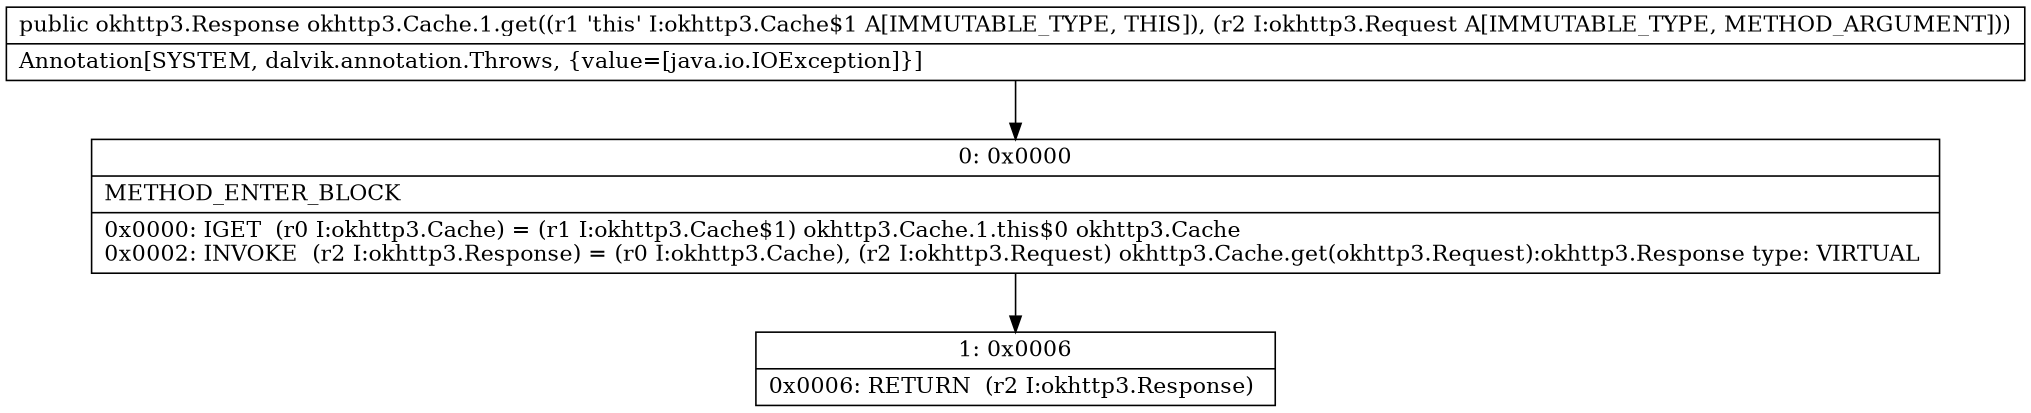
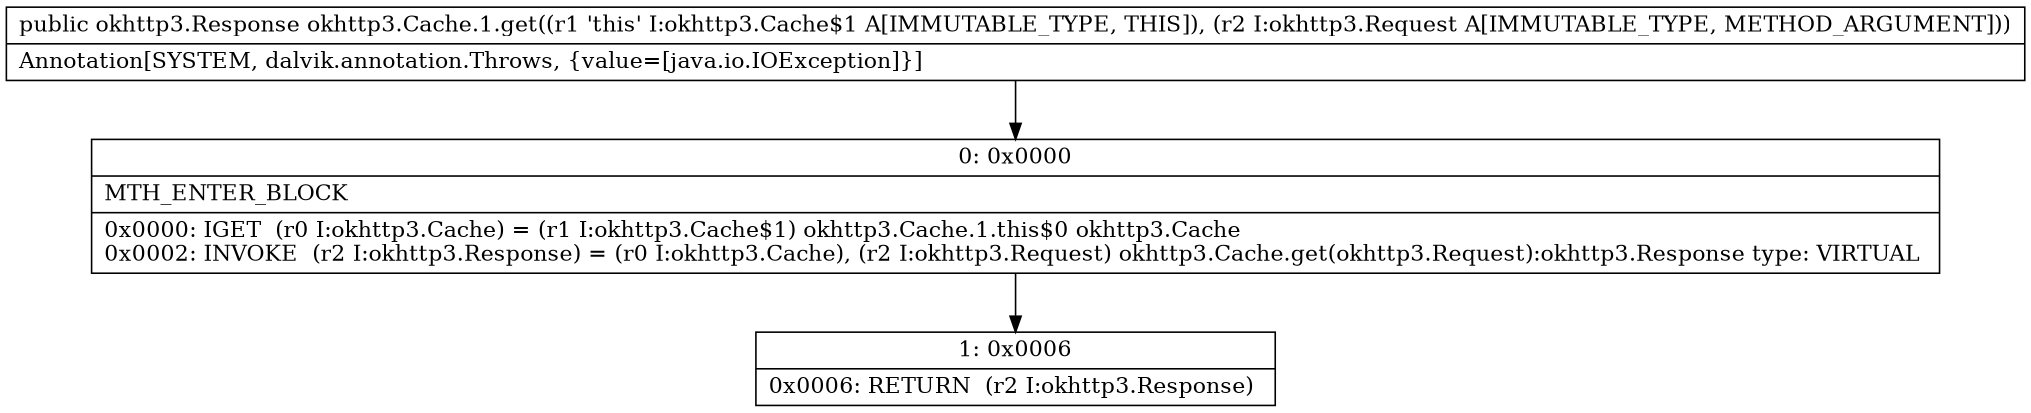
(253, 194) -> (227, 194)
